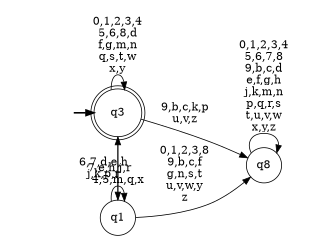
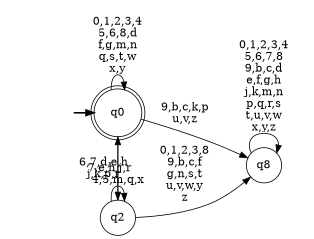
(118, 113) -> (118, 113)
(118, 218) -> (118, 218)
